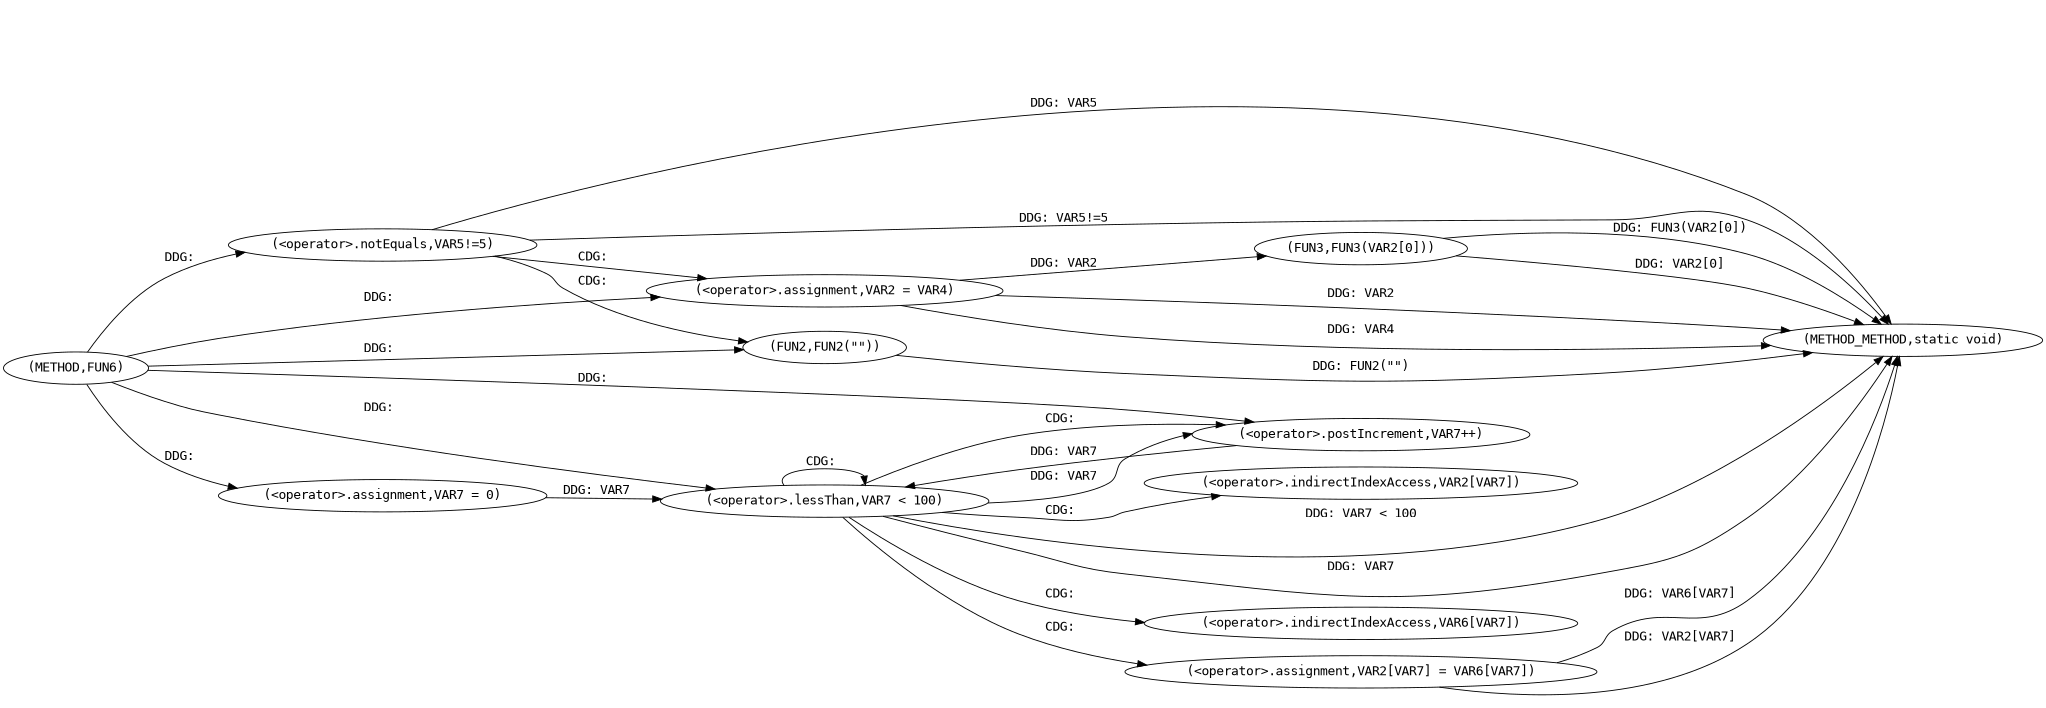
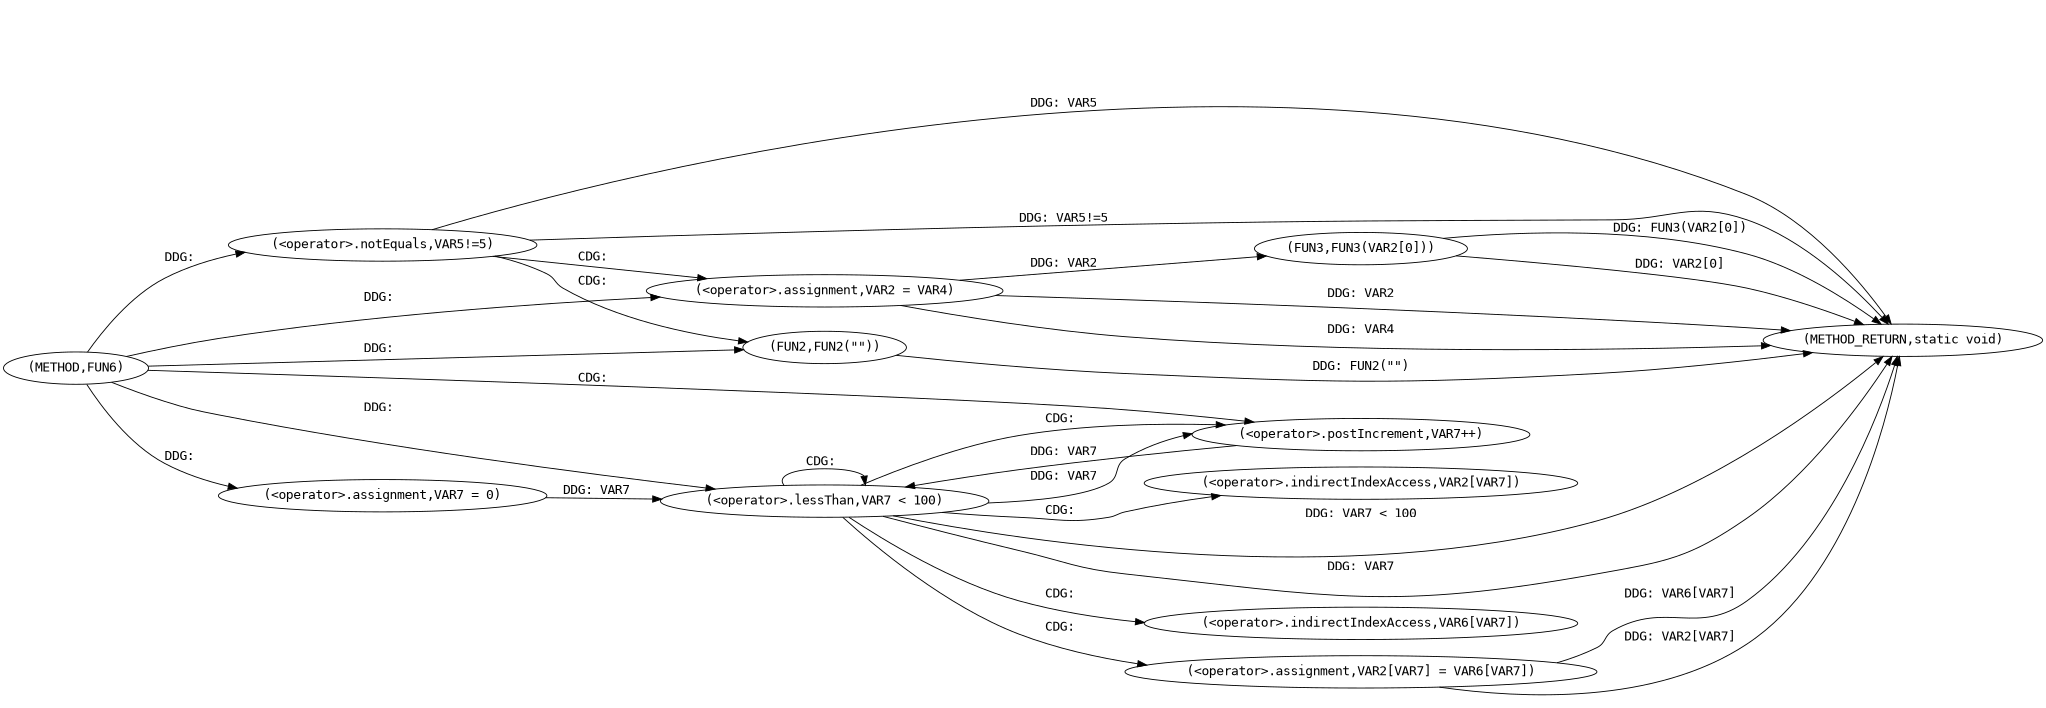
(1903, 340) -> (1903, 340)
(597, 378) -> (597, 378)
